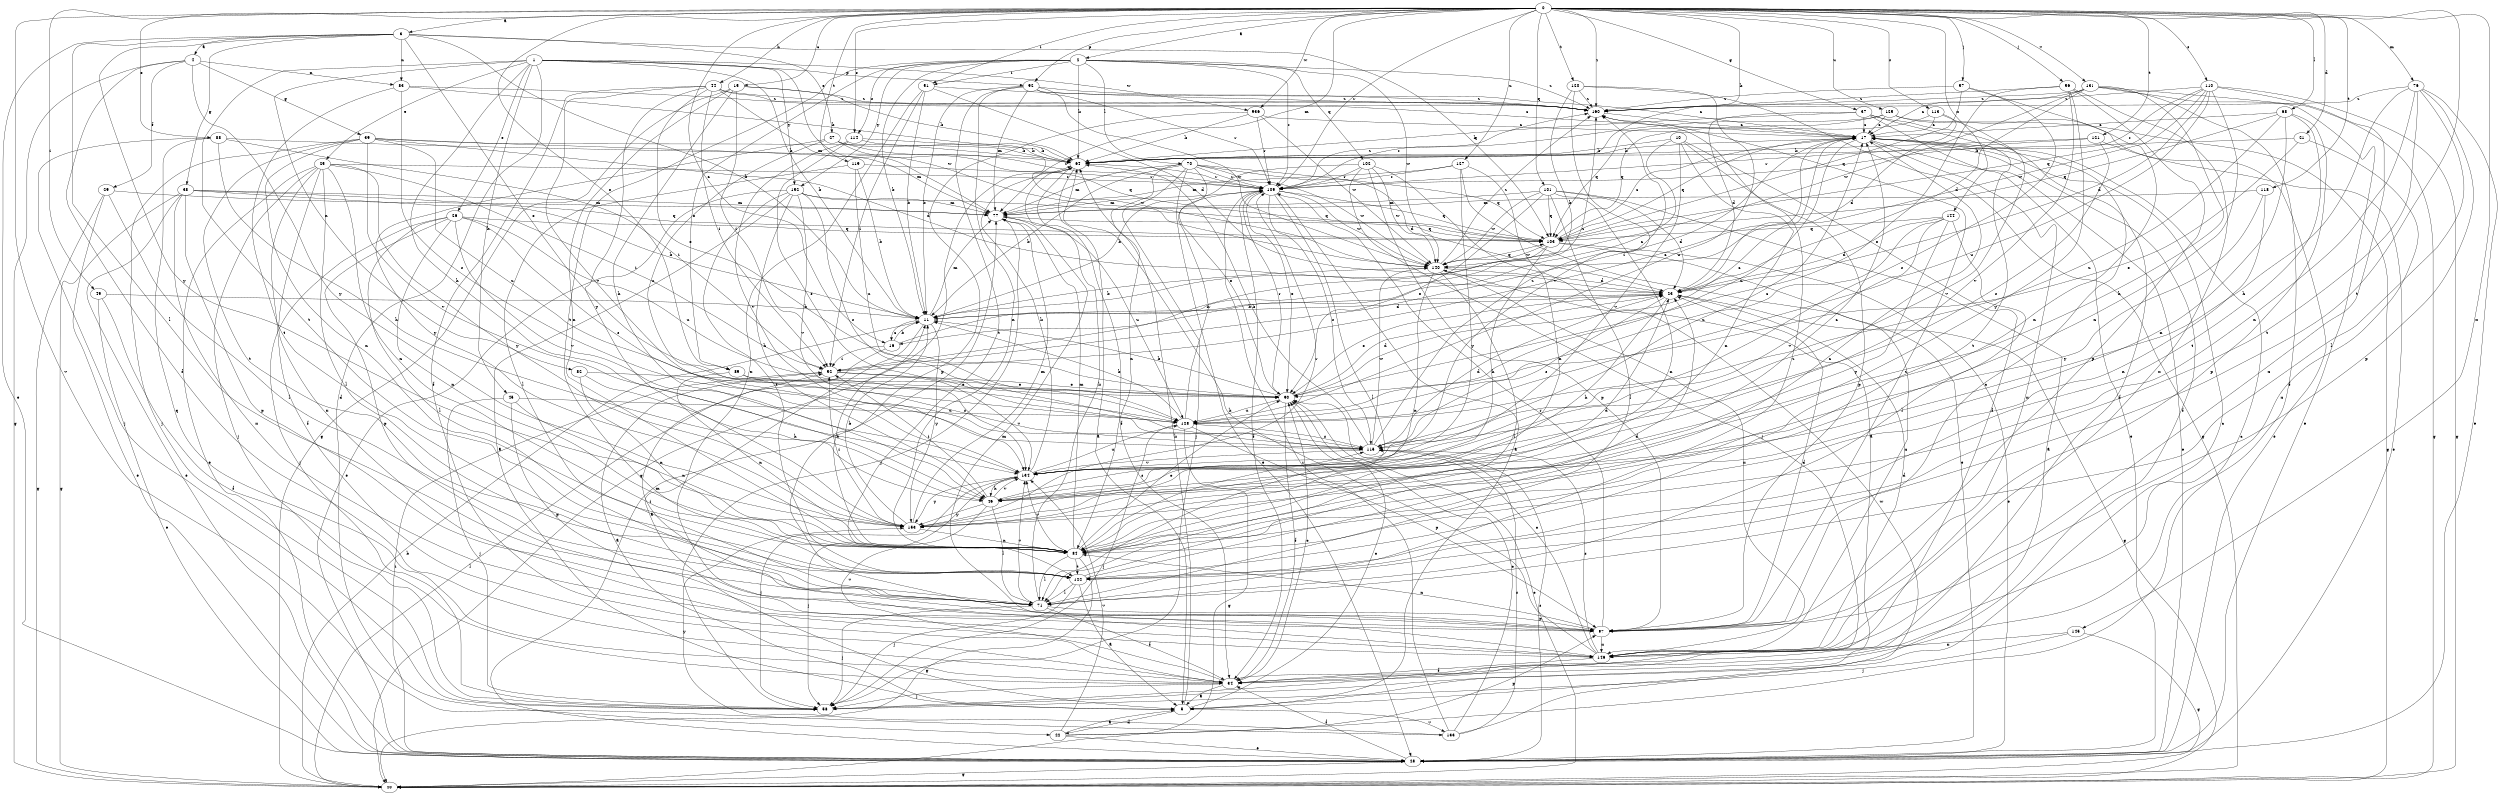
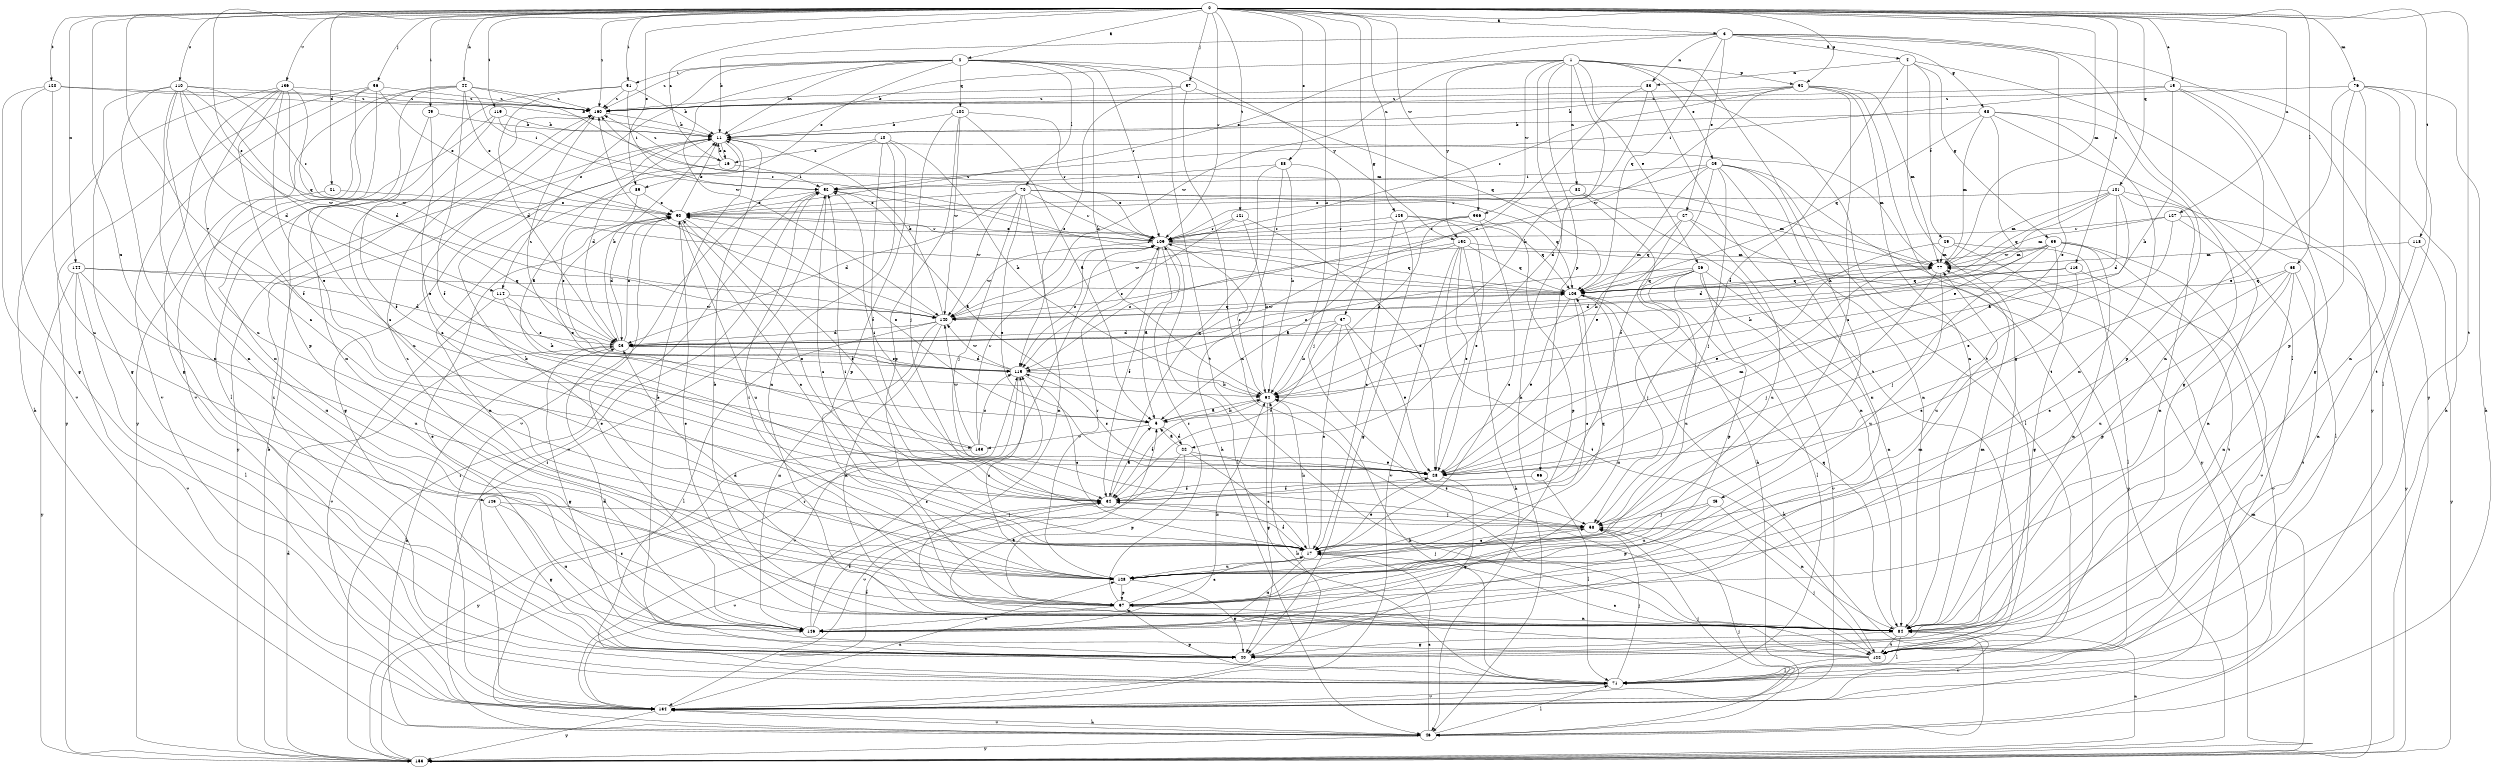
(2090, 86) -> (285, 86)
(1692, 155) -> none
(1048, 222) -> (658, 122)
none -> (1782, 432)
none -> (1540, 476)
(1891, 516) -> none
(470, 567) -> (346, 411)
